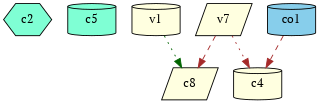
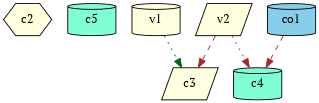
(28, 20) -> (28, 20)
(224, 20) -> (224, 20)
(190, 84) -> (190, 84)
(258, 84) -> (258, 84)
